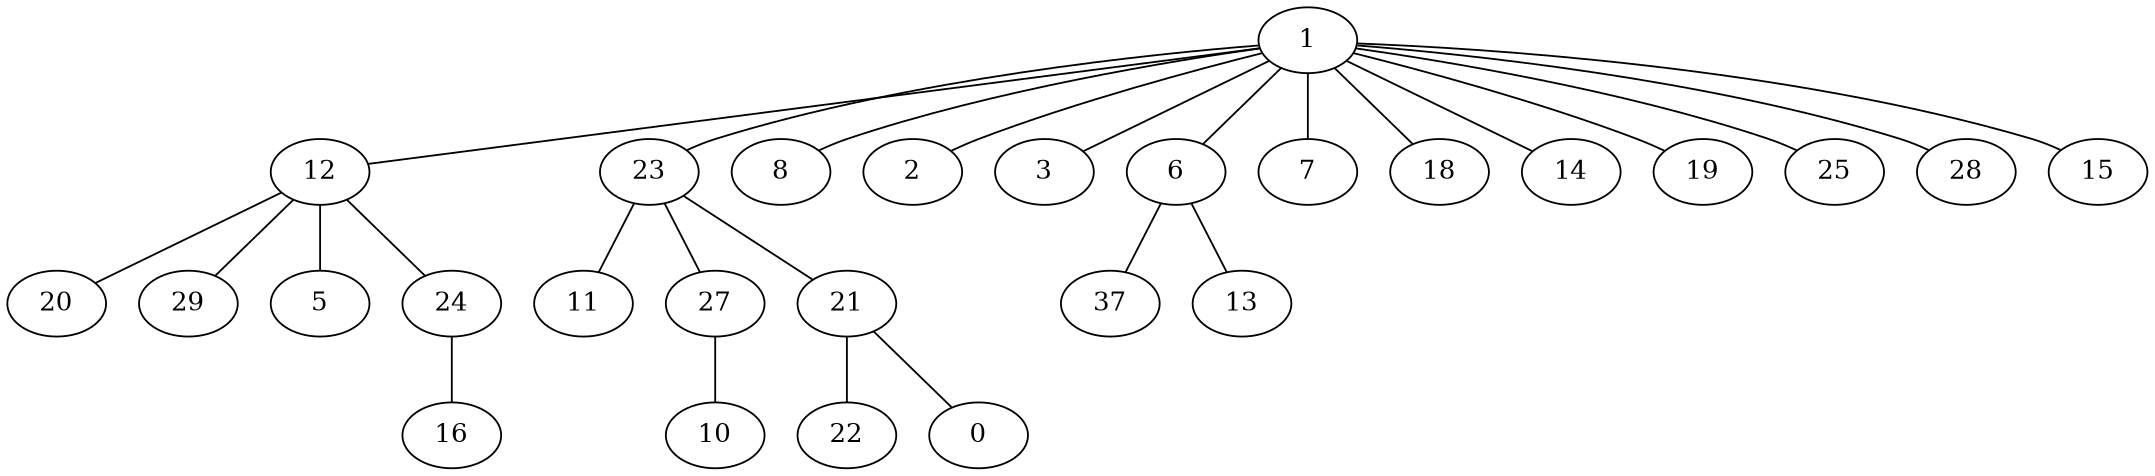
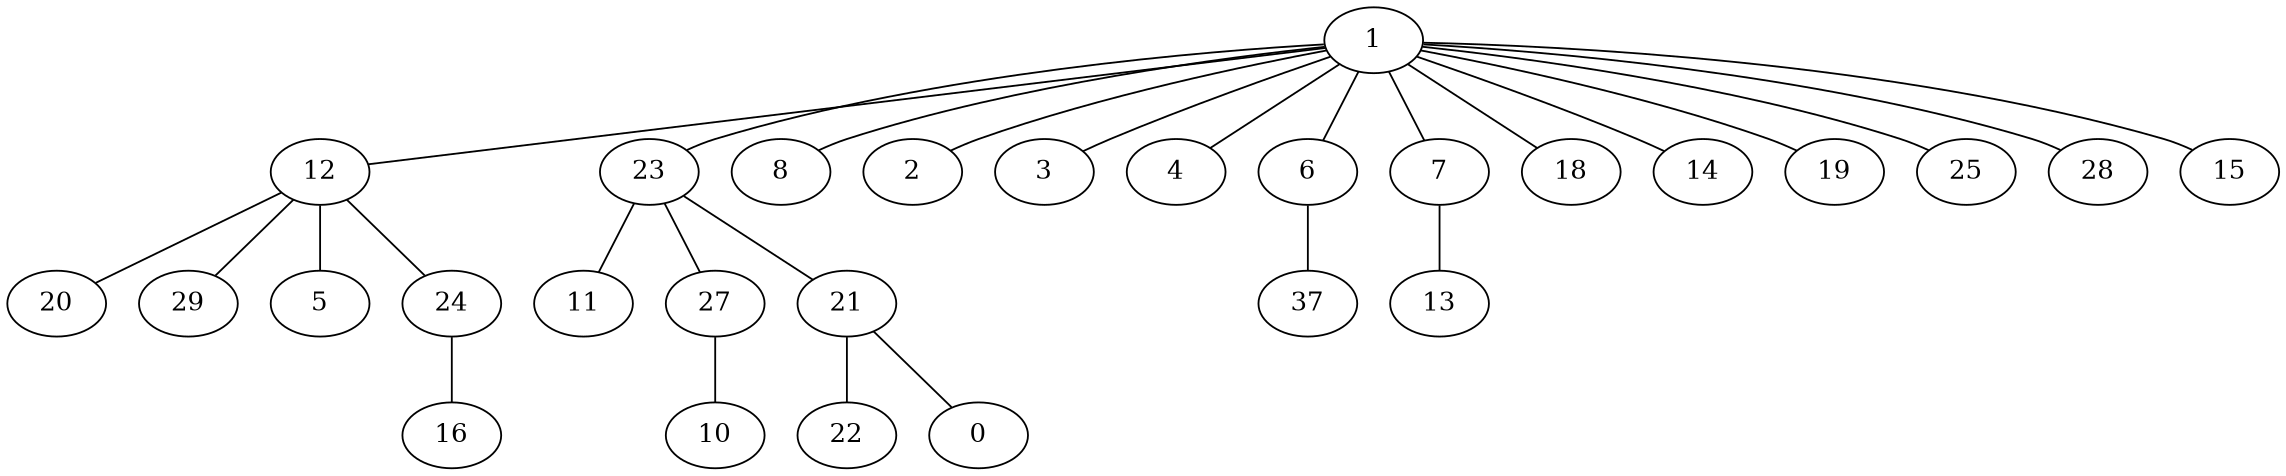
none -> (1176, 172)
(1209, 238) -> (1440, 238)
